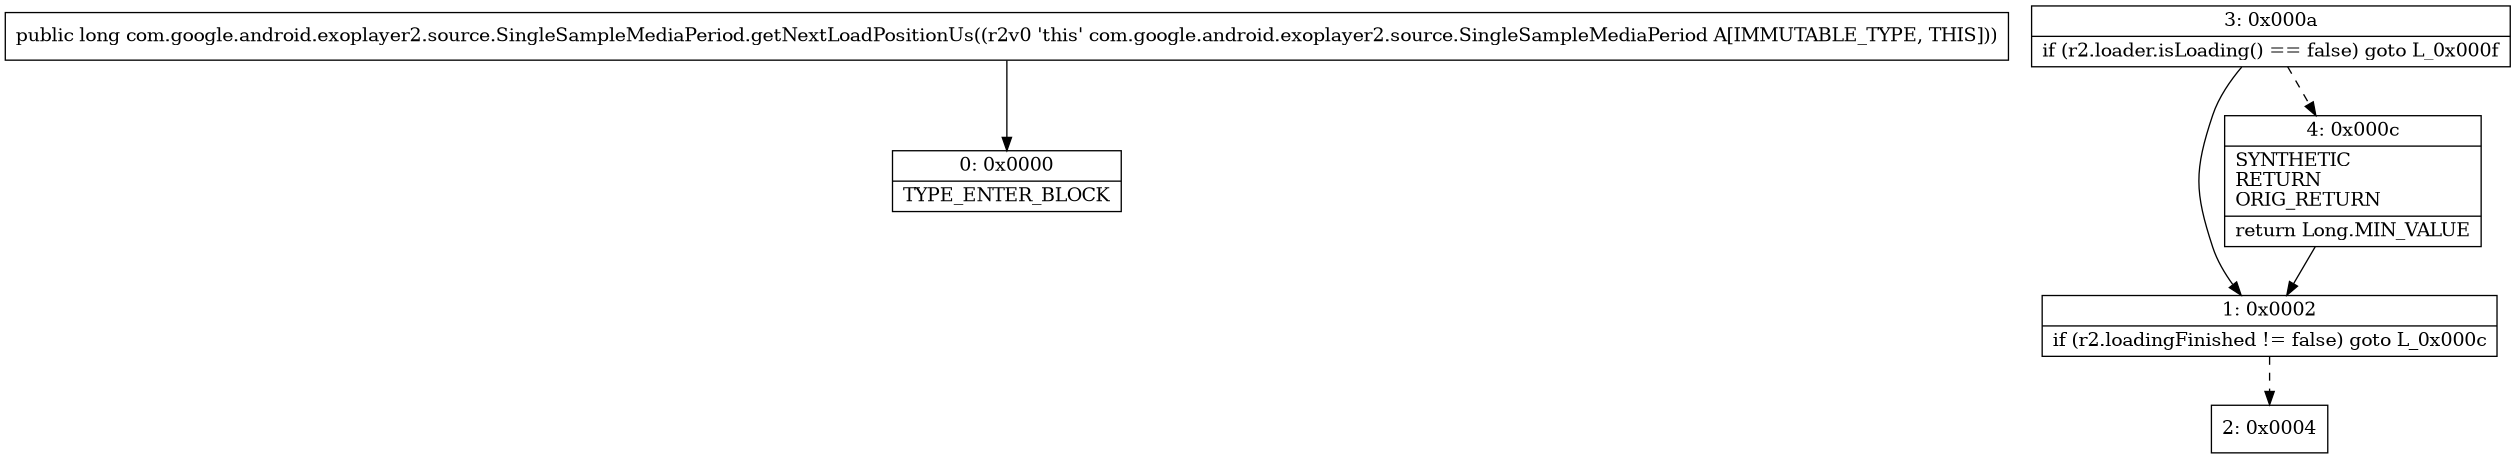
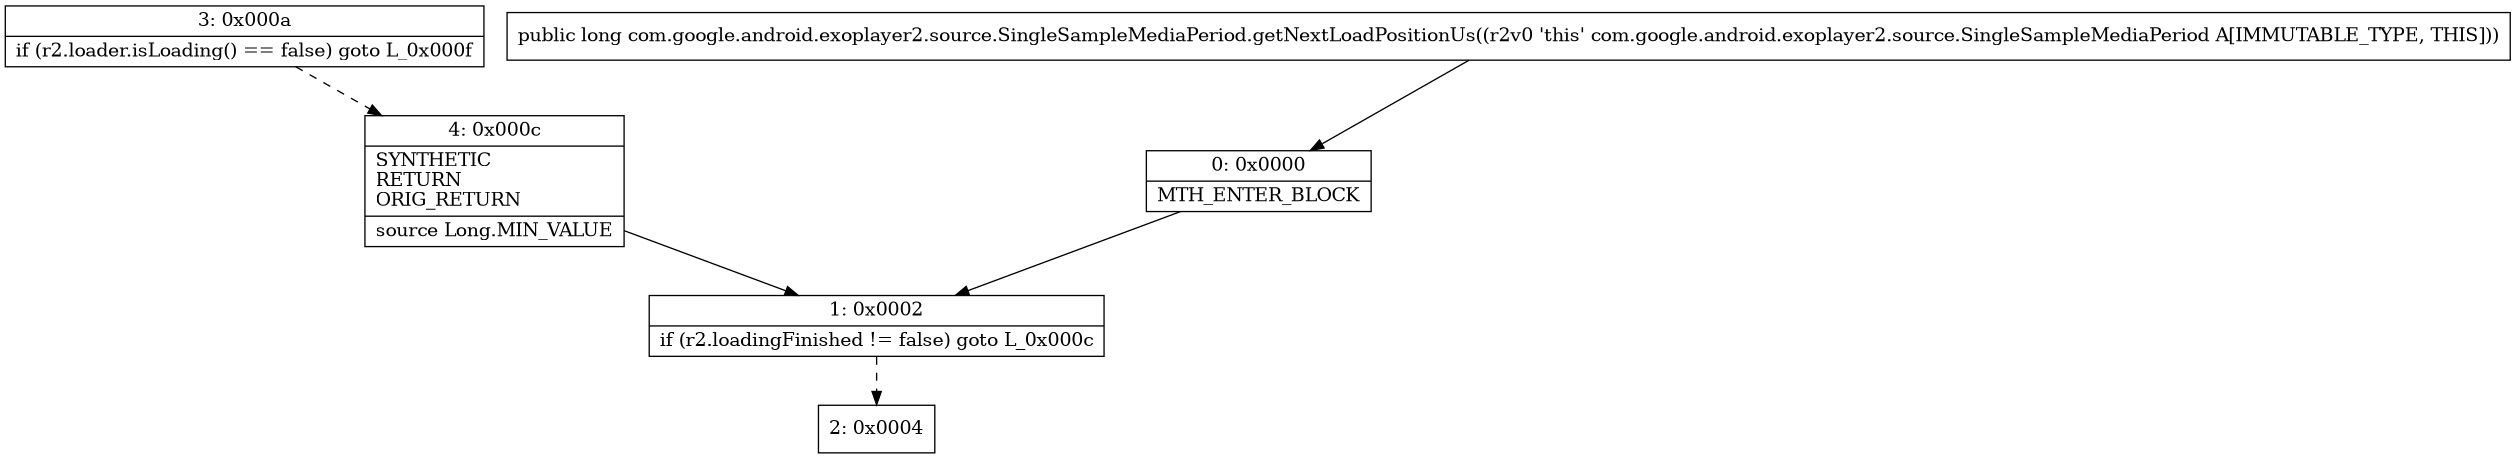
(2199, 174) -> (1074, 251)
(1007, 196) -> (1259, 196)
(2353, 231) -> (495, 231)
